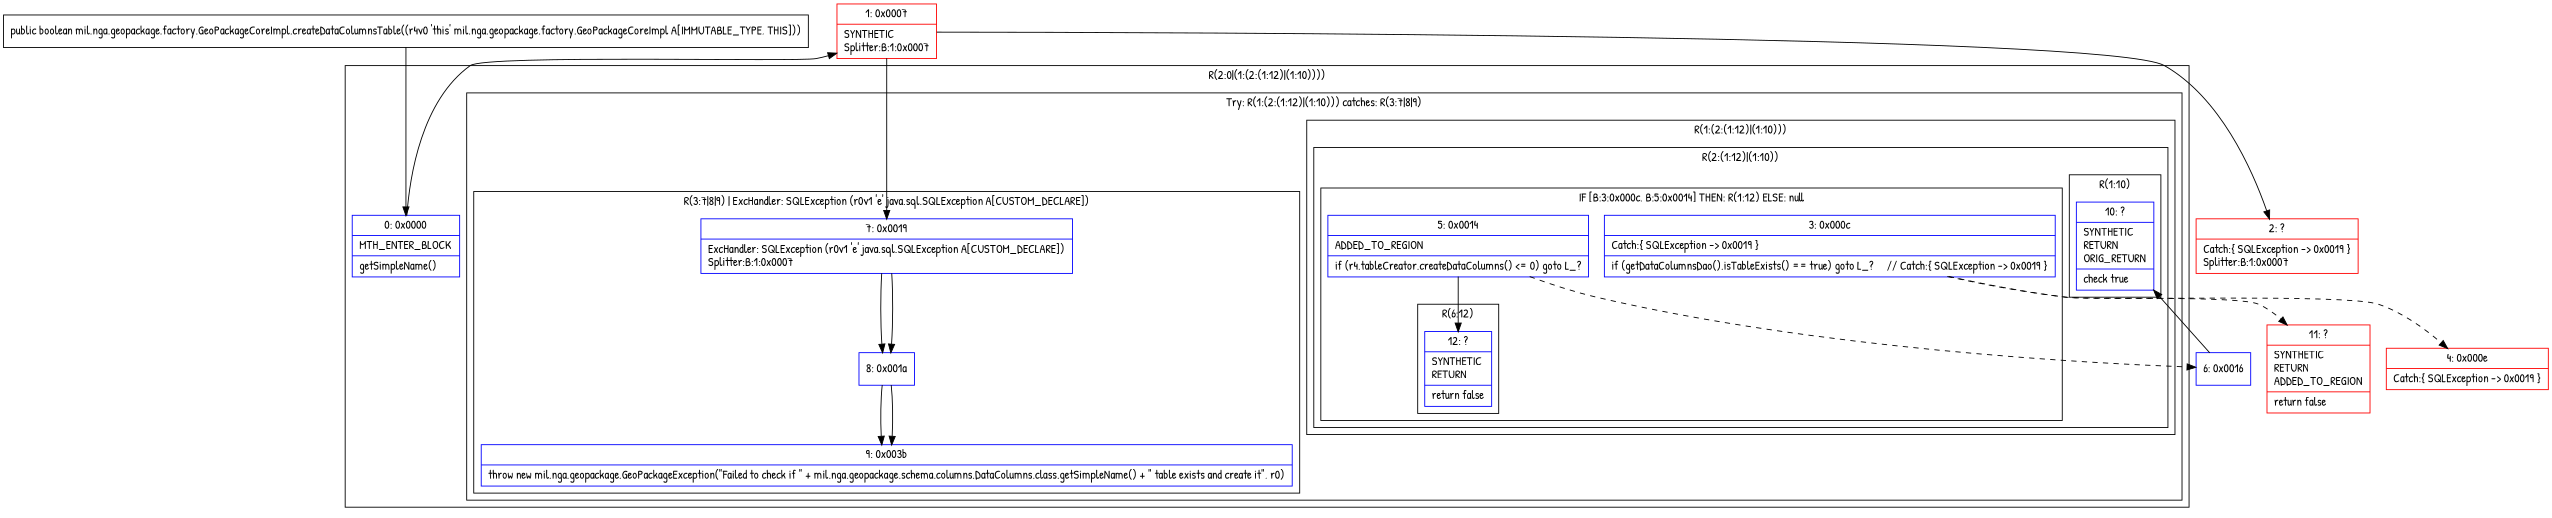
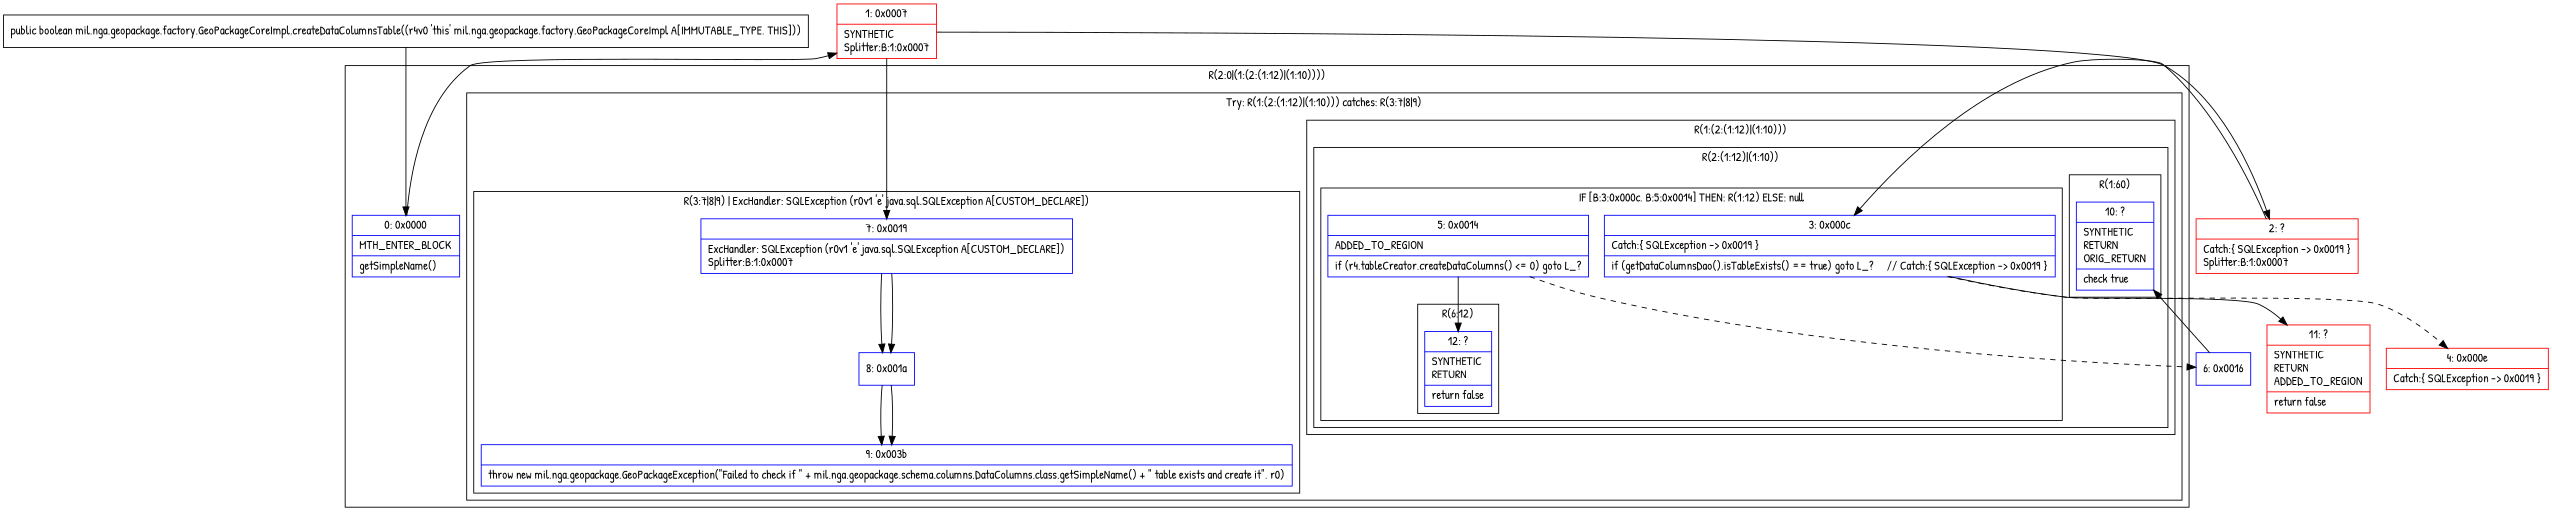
none -> (2042, 71)
(2115, 185) -> (2115, 185)
(2116, 298) -> (2116, 298)
